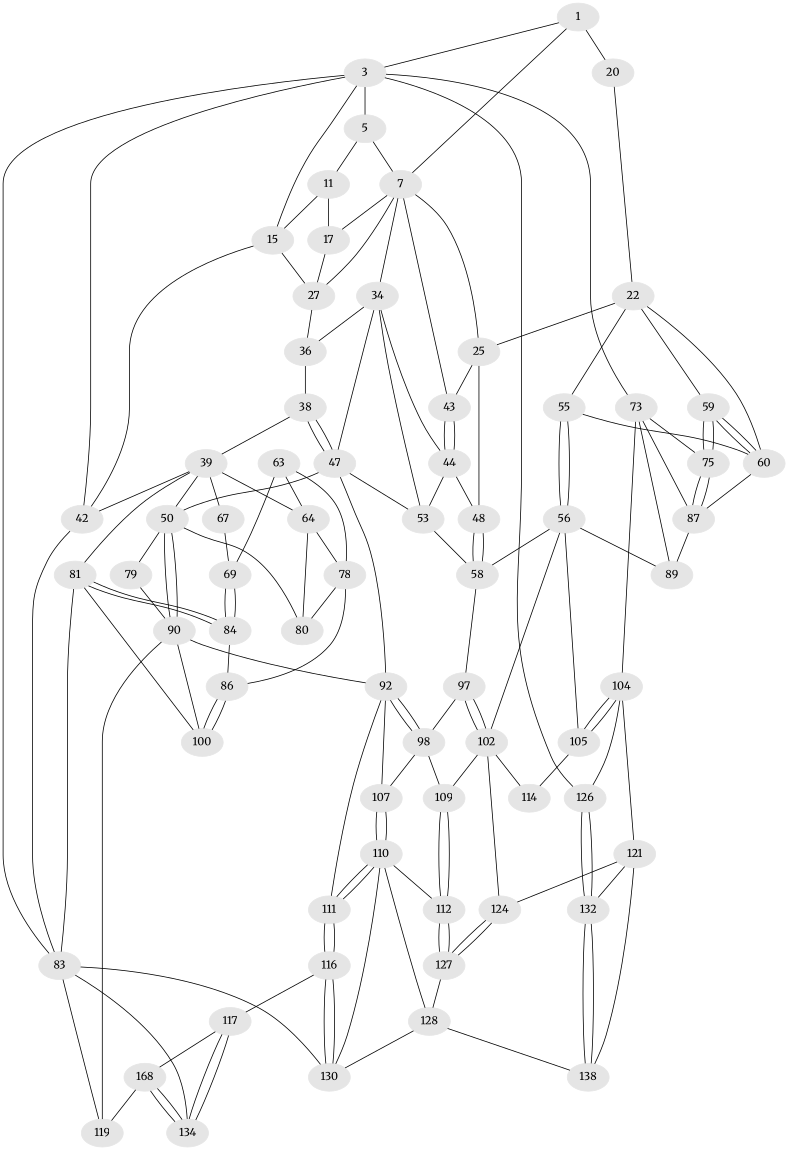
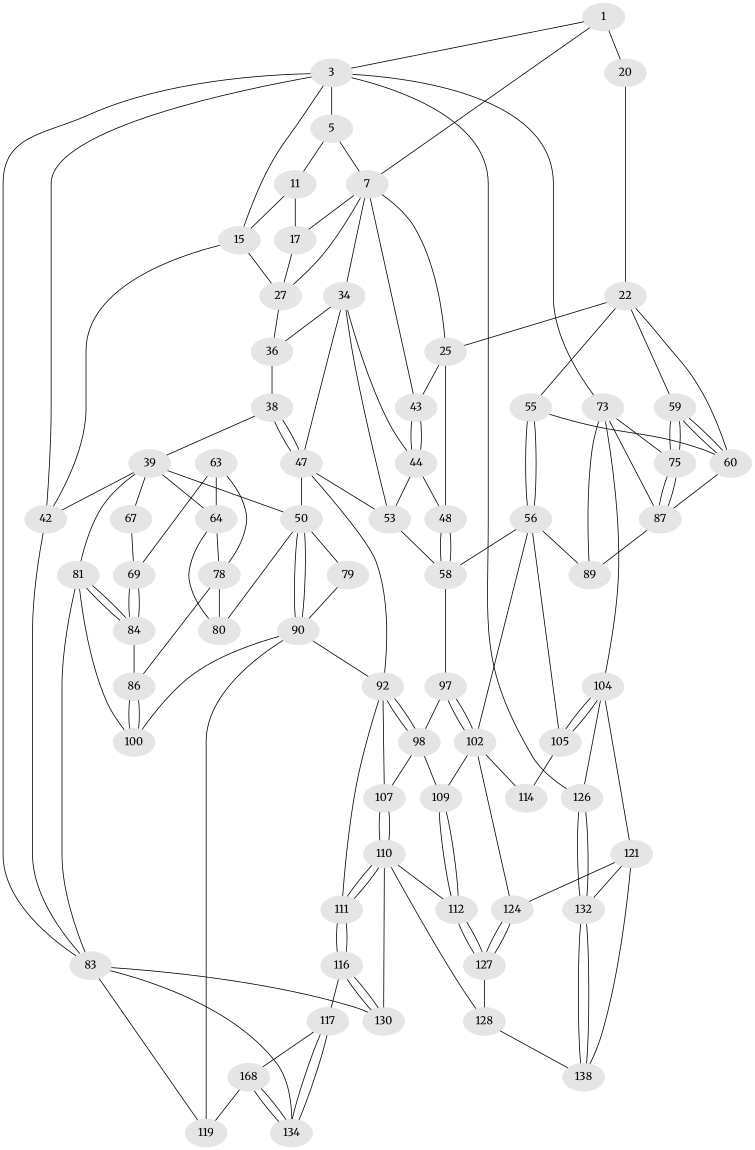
(379, 1049) -> none
